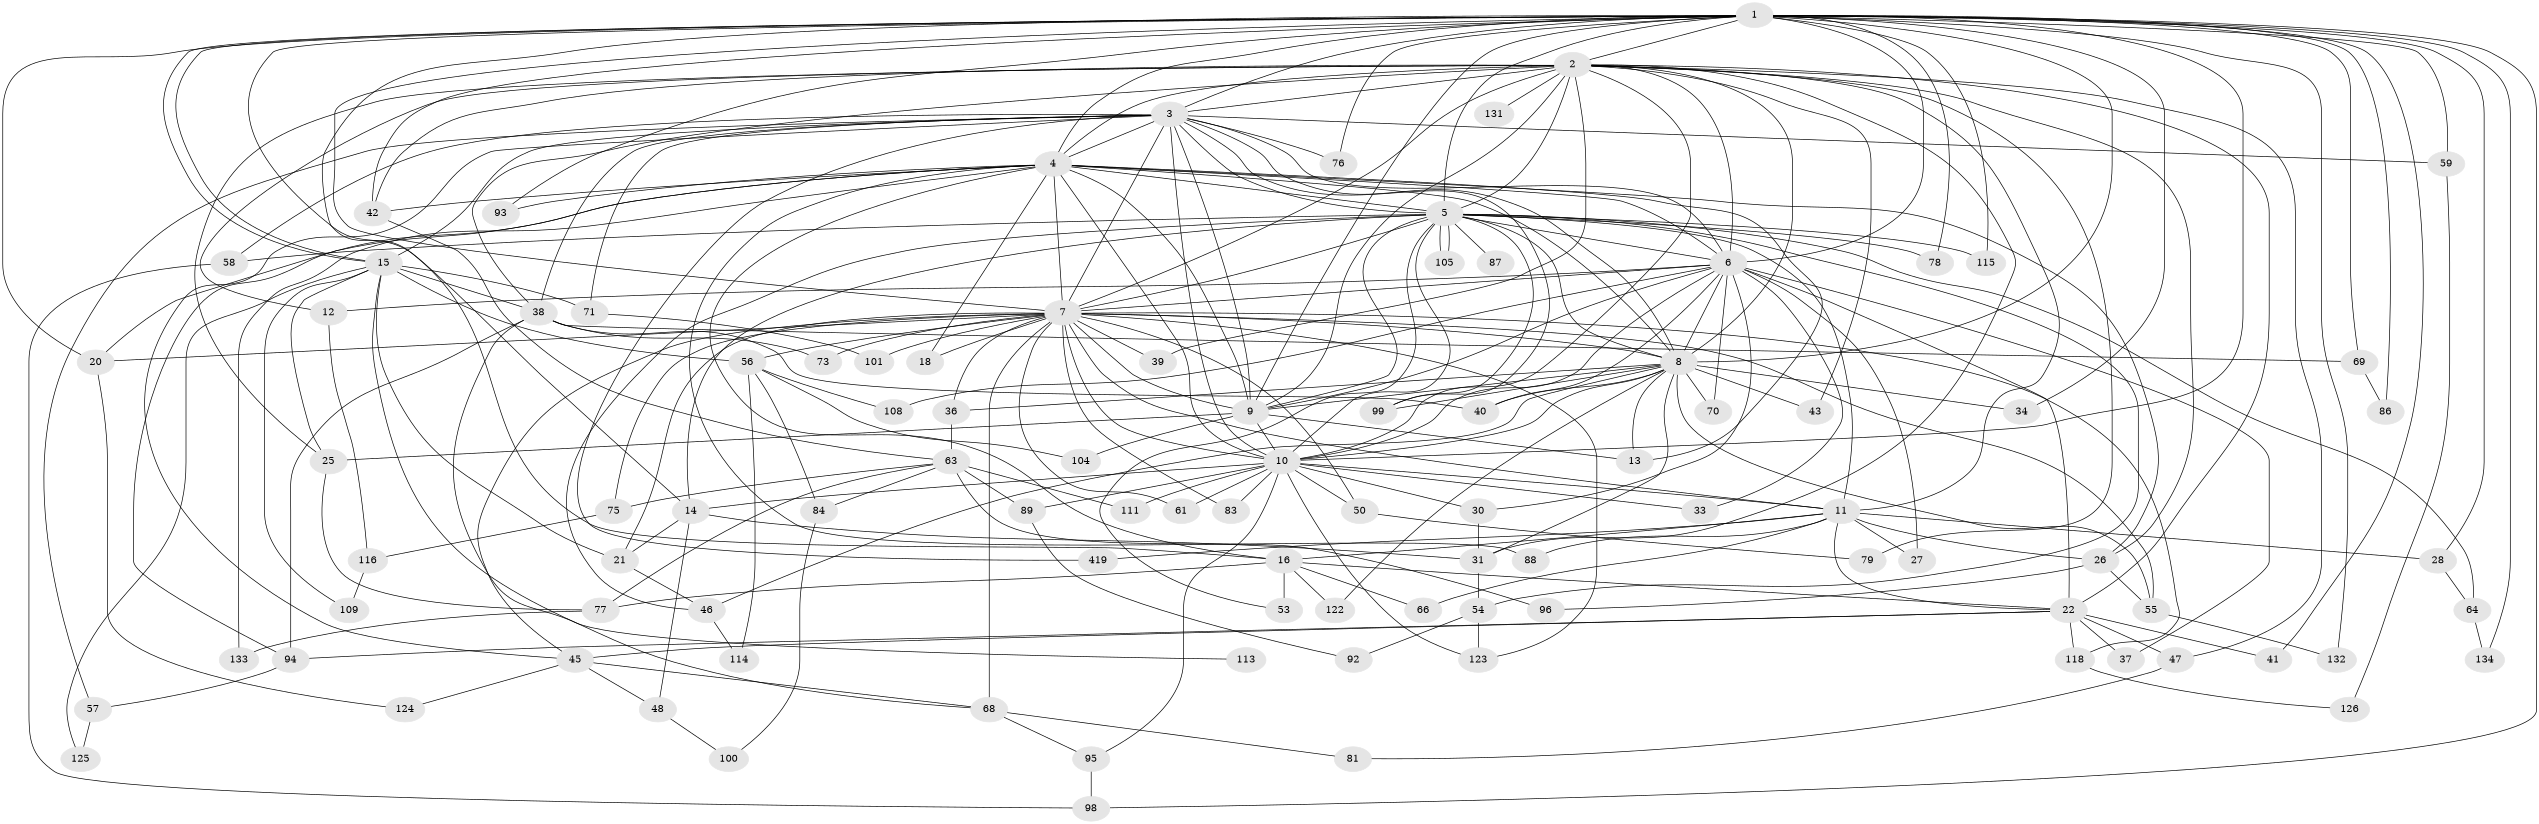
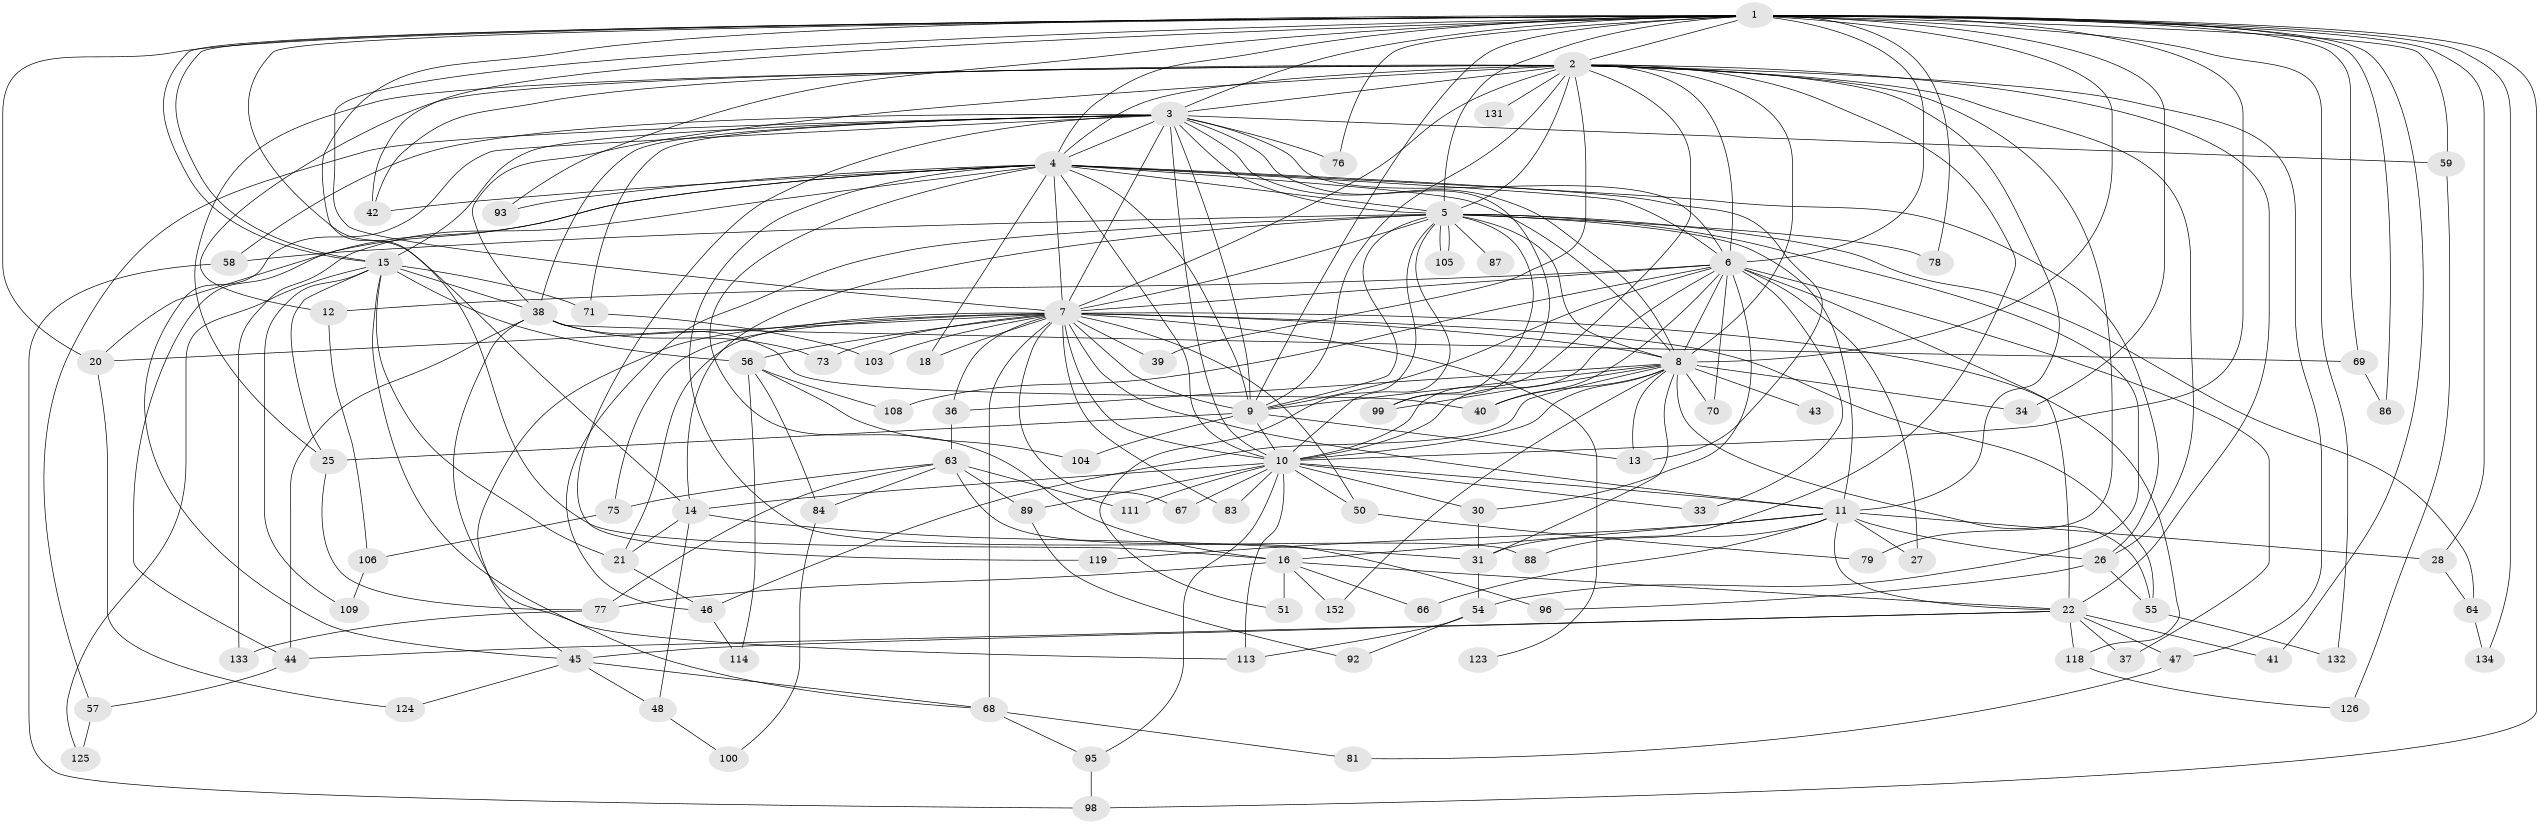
(1860, 132) -> none
(1586, 238) -> none
(1986, 263) -> none
(874, 362) -> (874, 362)
(631, 398) -> none
(1181, 511) -> (1181, 511)
(368, 561) -> (368, 561)
(1098, 561) -> (1098, 561)
(1353, 576) -> (1258, 553)
(1284, 610) -> (1284, 610)
(1335, 610) -> (1335, 610)
(1478, 635) -> (1365, 640)
(291, 660) -> (291, 660)
